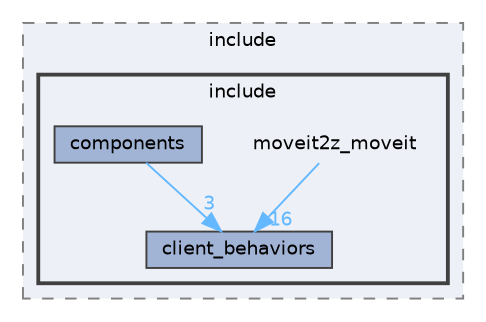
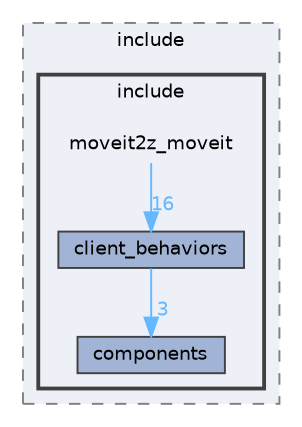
(176, 190) -> (151, 293)
